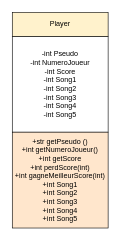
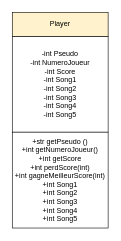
(60, 180) -> (60, 180)
